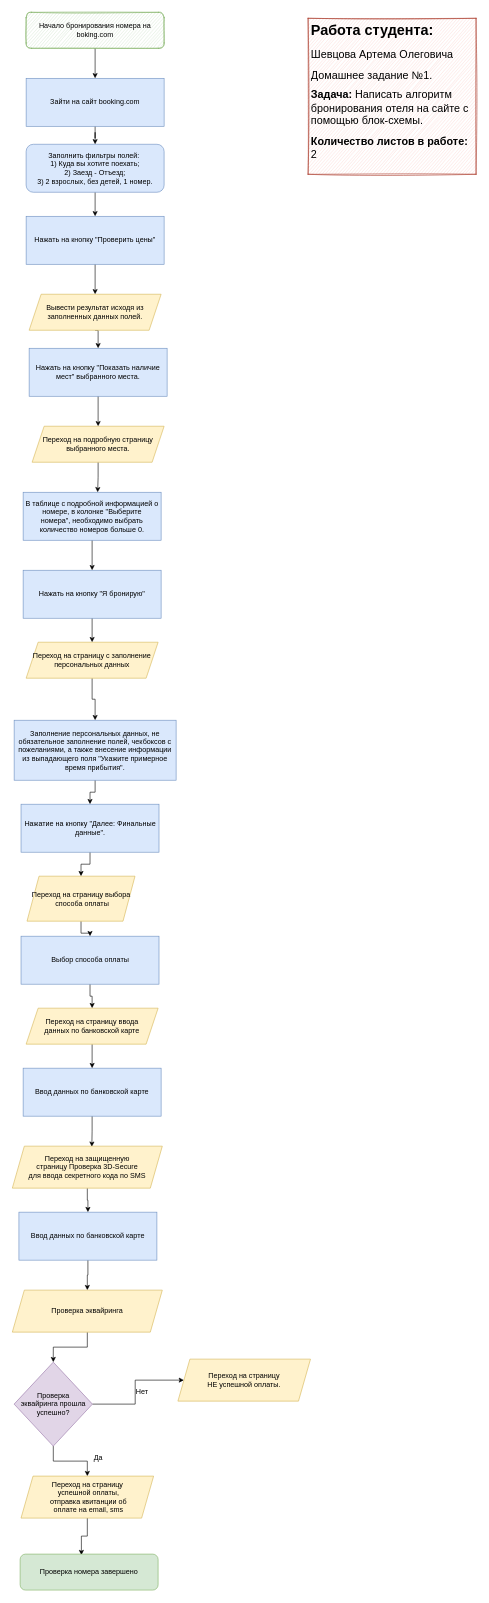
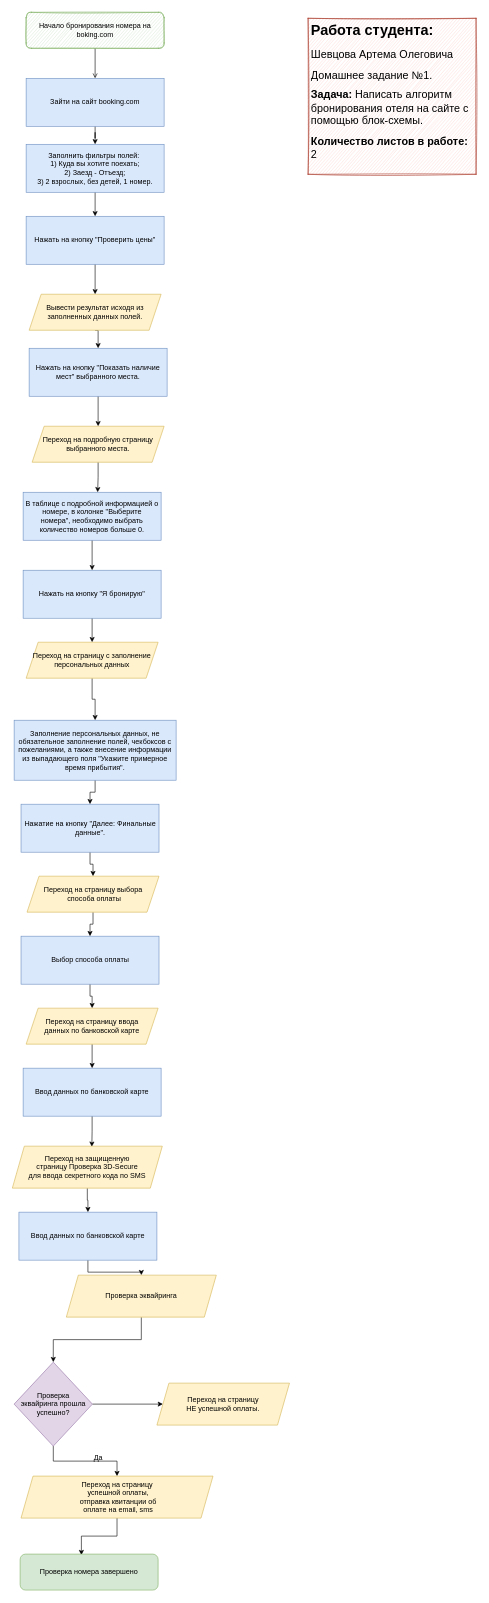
(95, 72) -> (95, 74)
(95, 168) -> (95, 168)
(81, 899) -> (93, 894)
(87, 1311) -> (141, 1296)
(244, 1380) -> (223, 1404)
(142, 1392) -> none
(87, 1497) -> (117, 1497)
